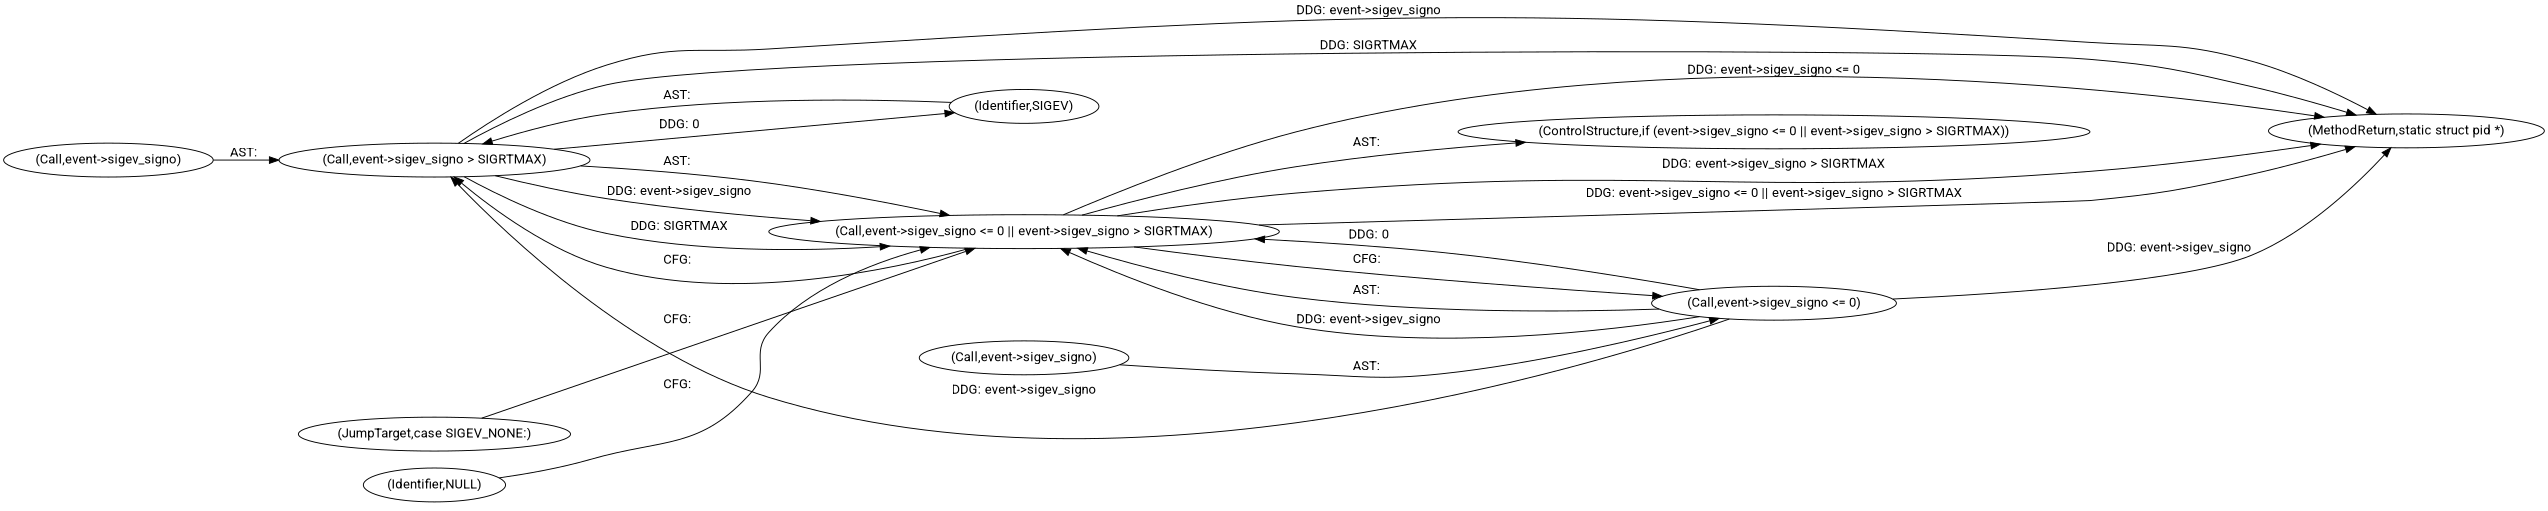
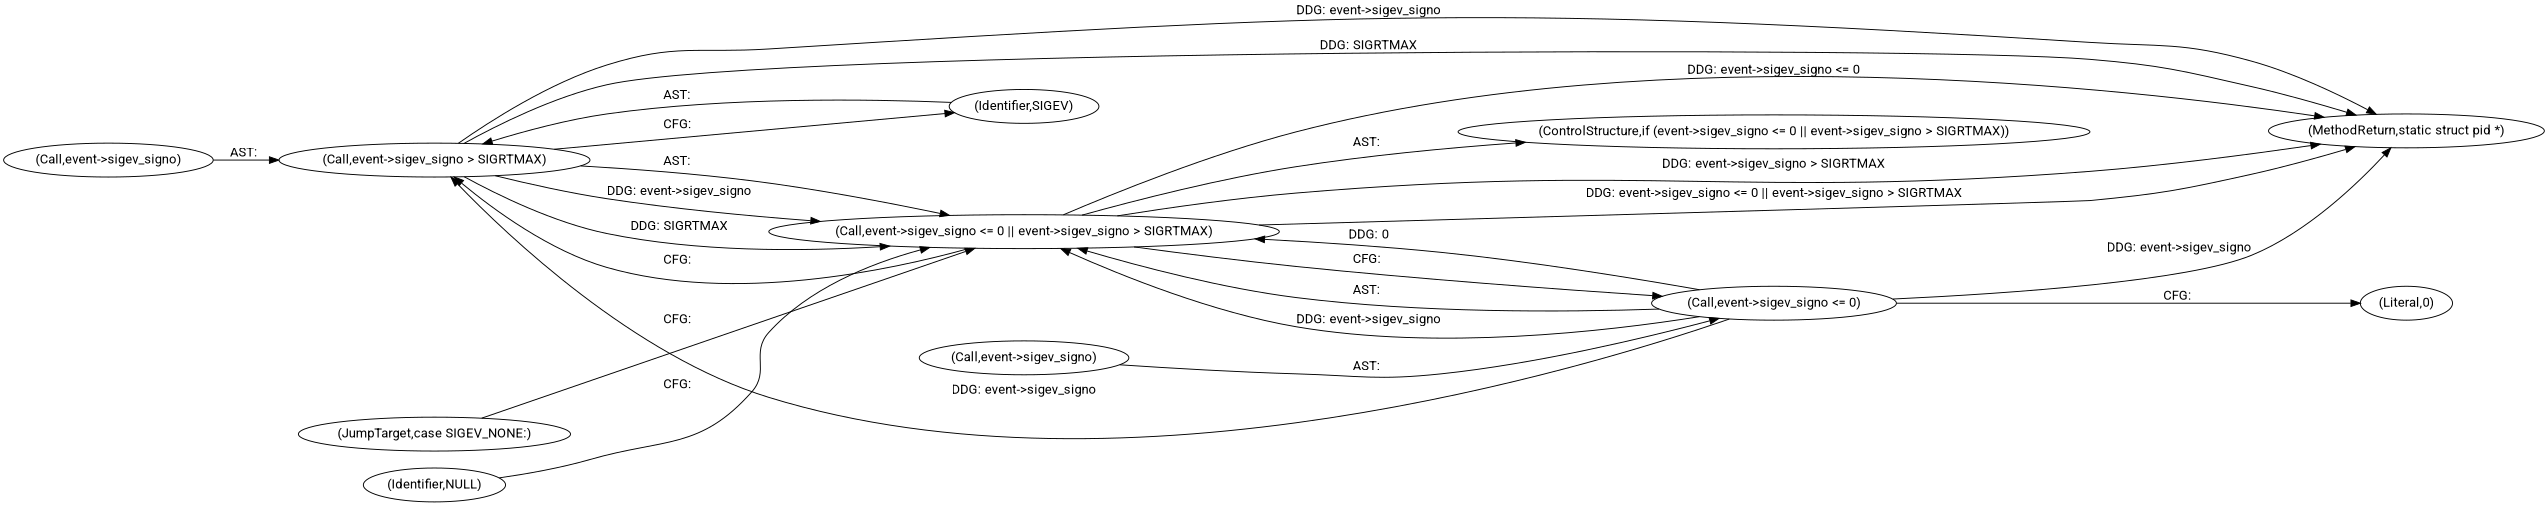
(679, 125) -> (679, 125)
none -> (2406, 303)
